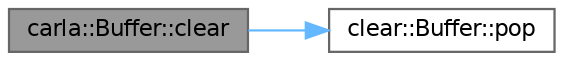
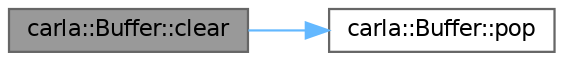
(442, 30) -> (442, 30)
